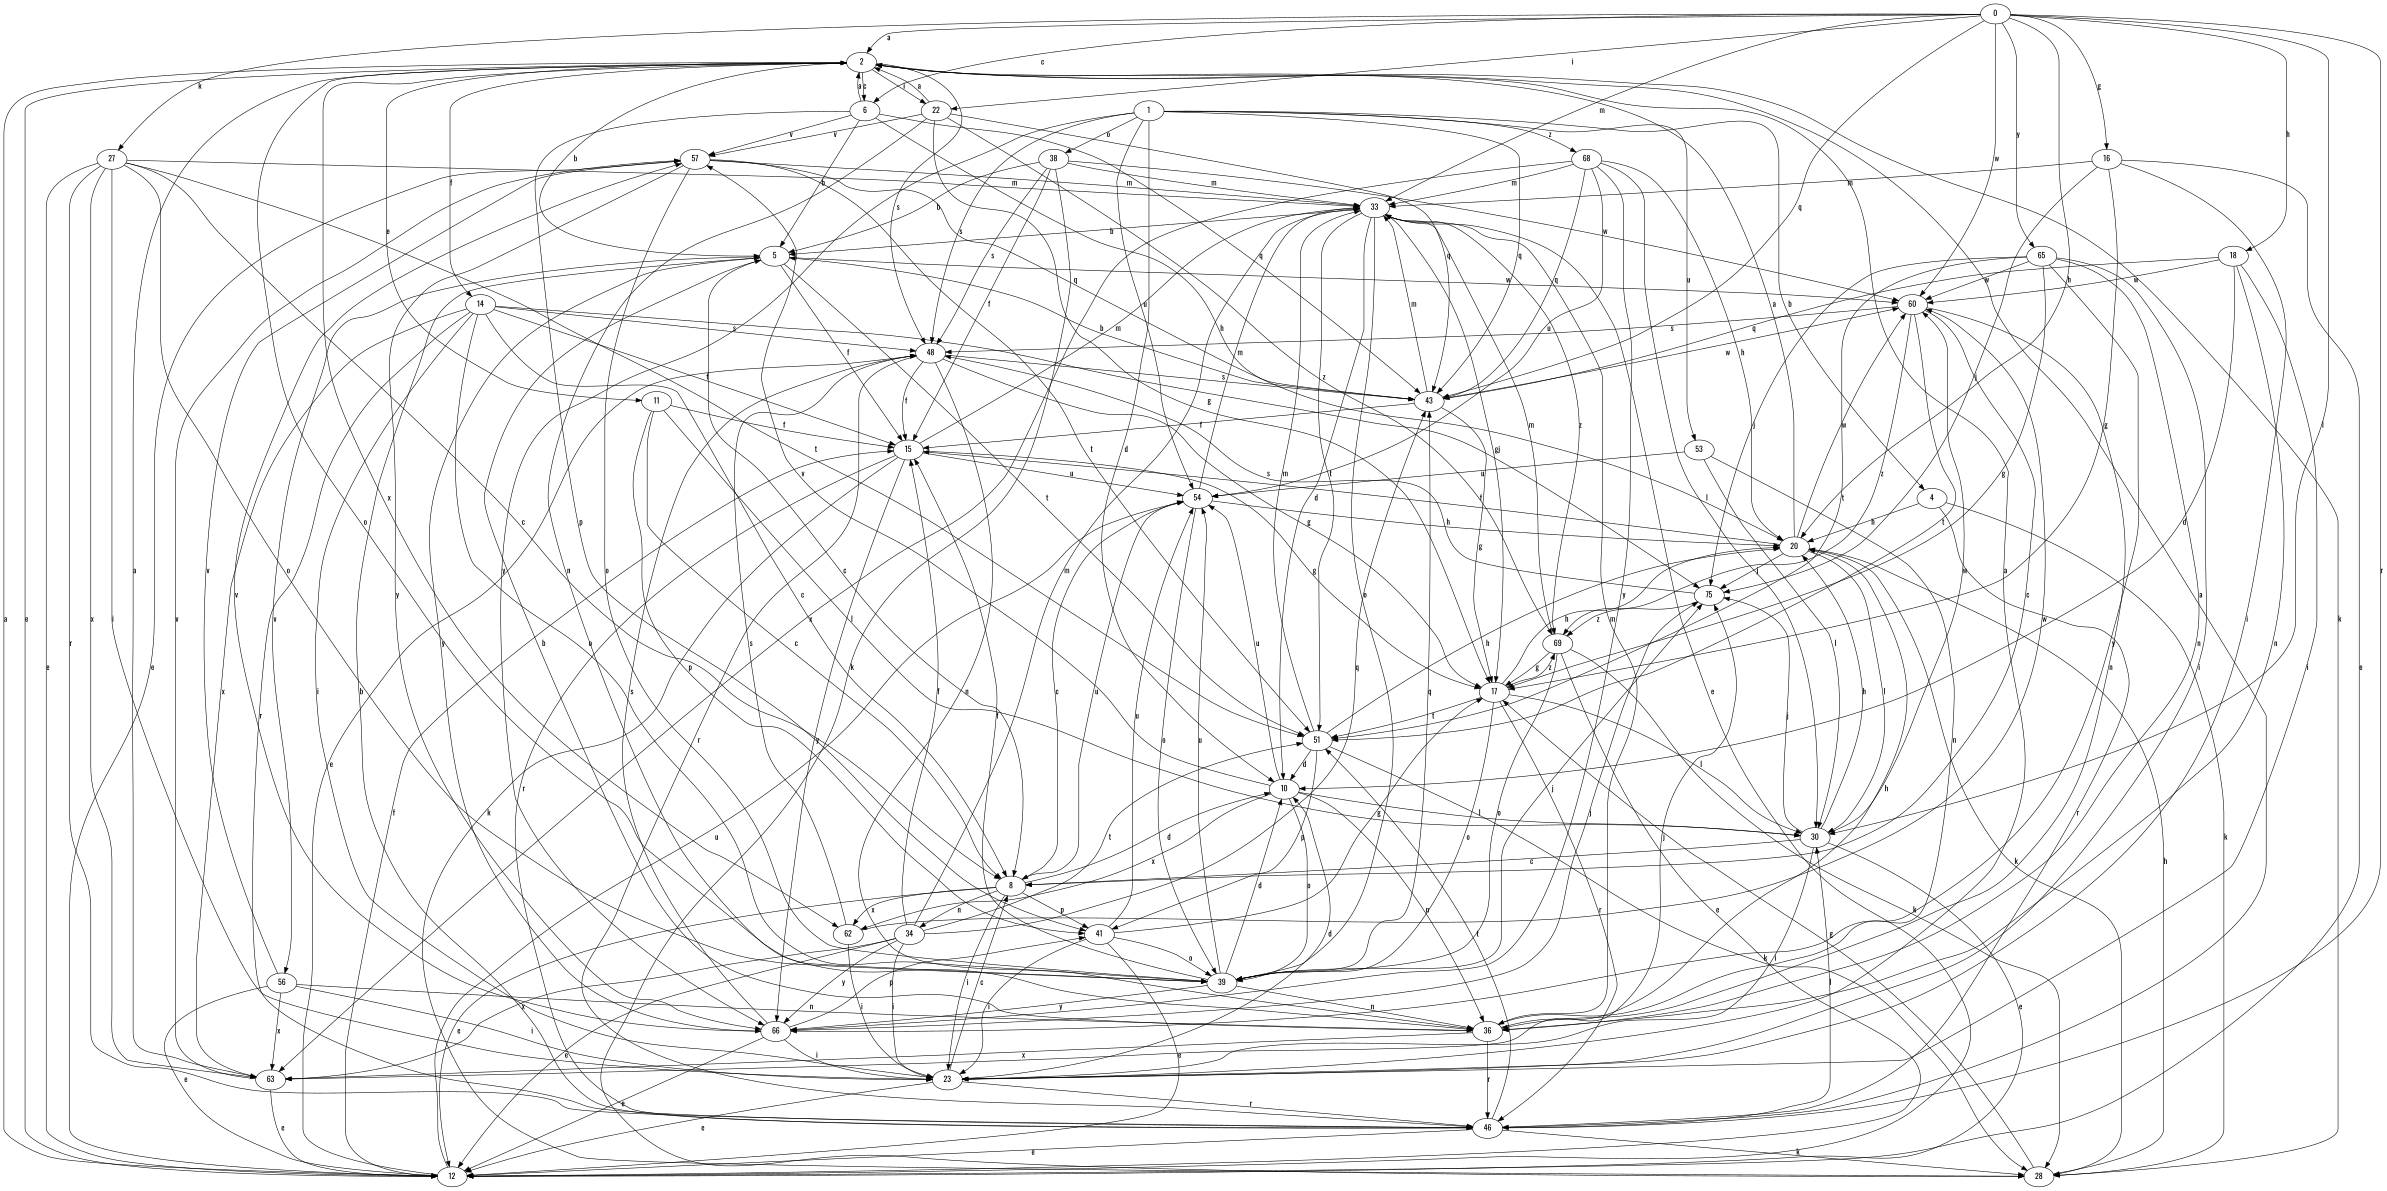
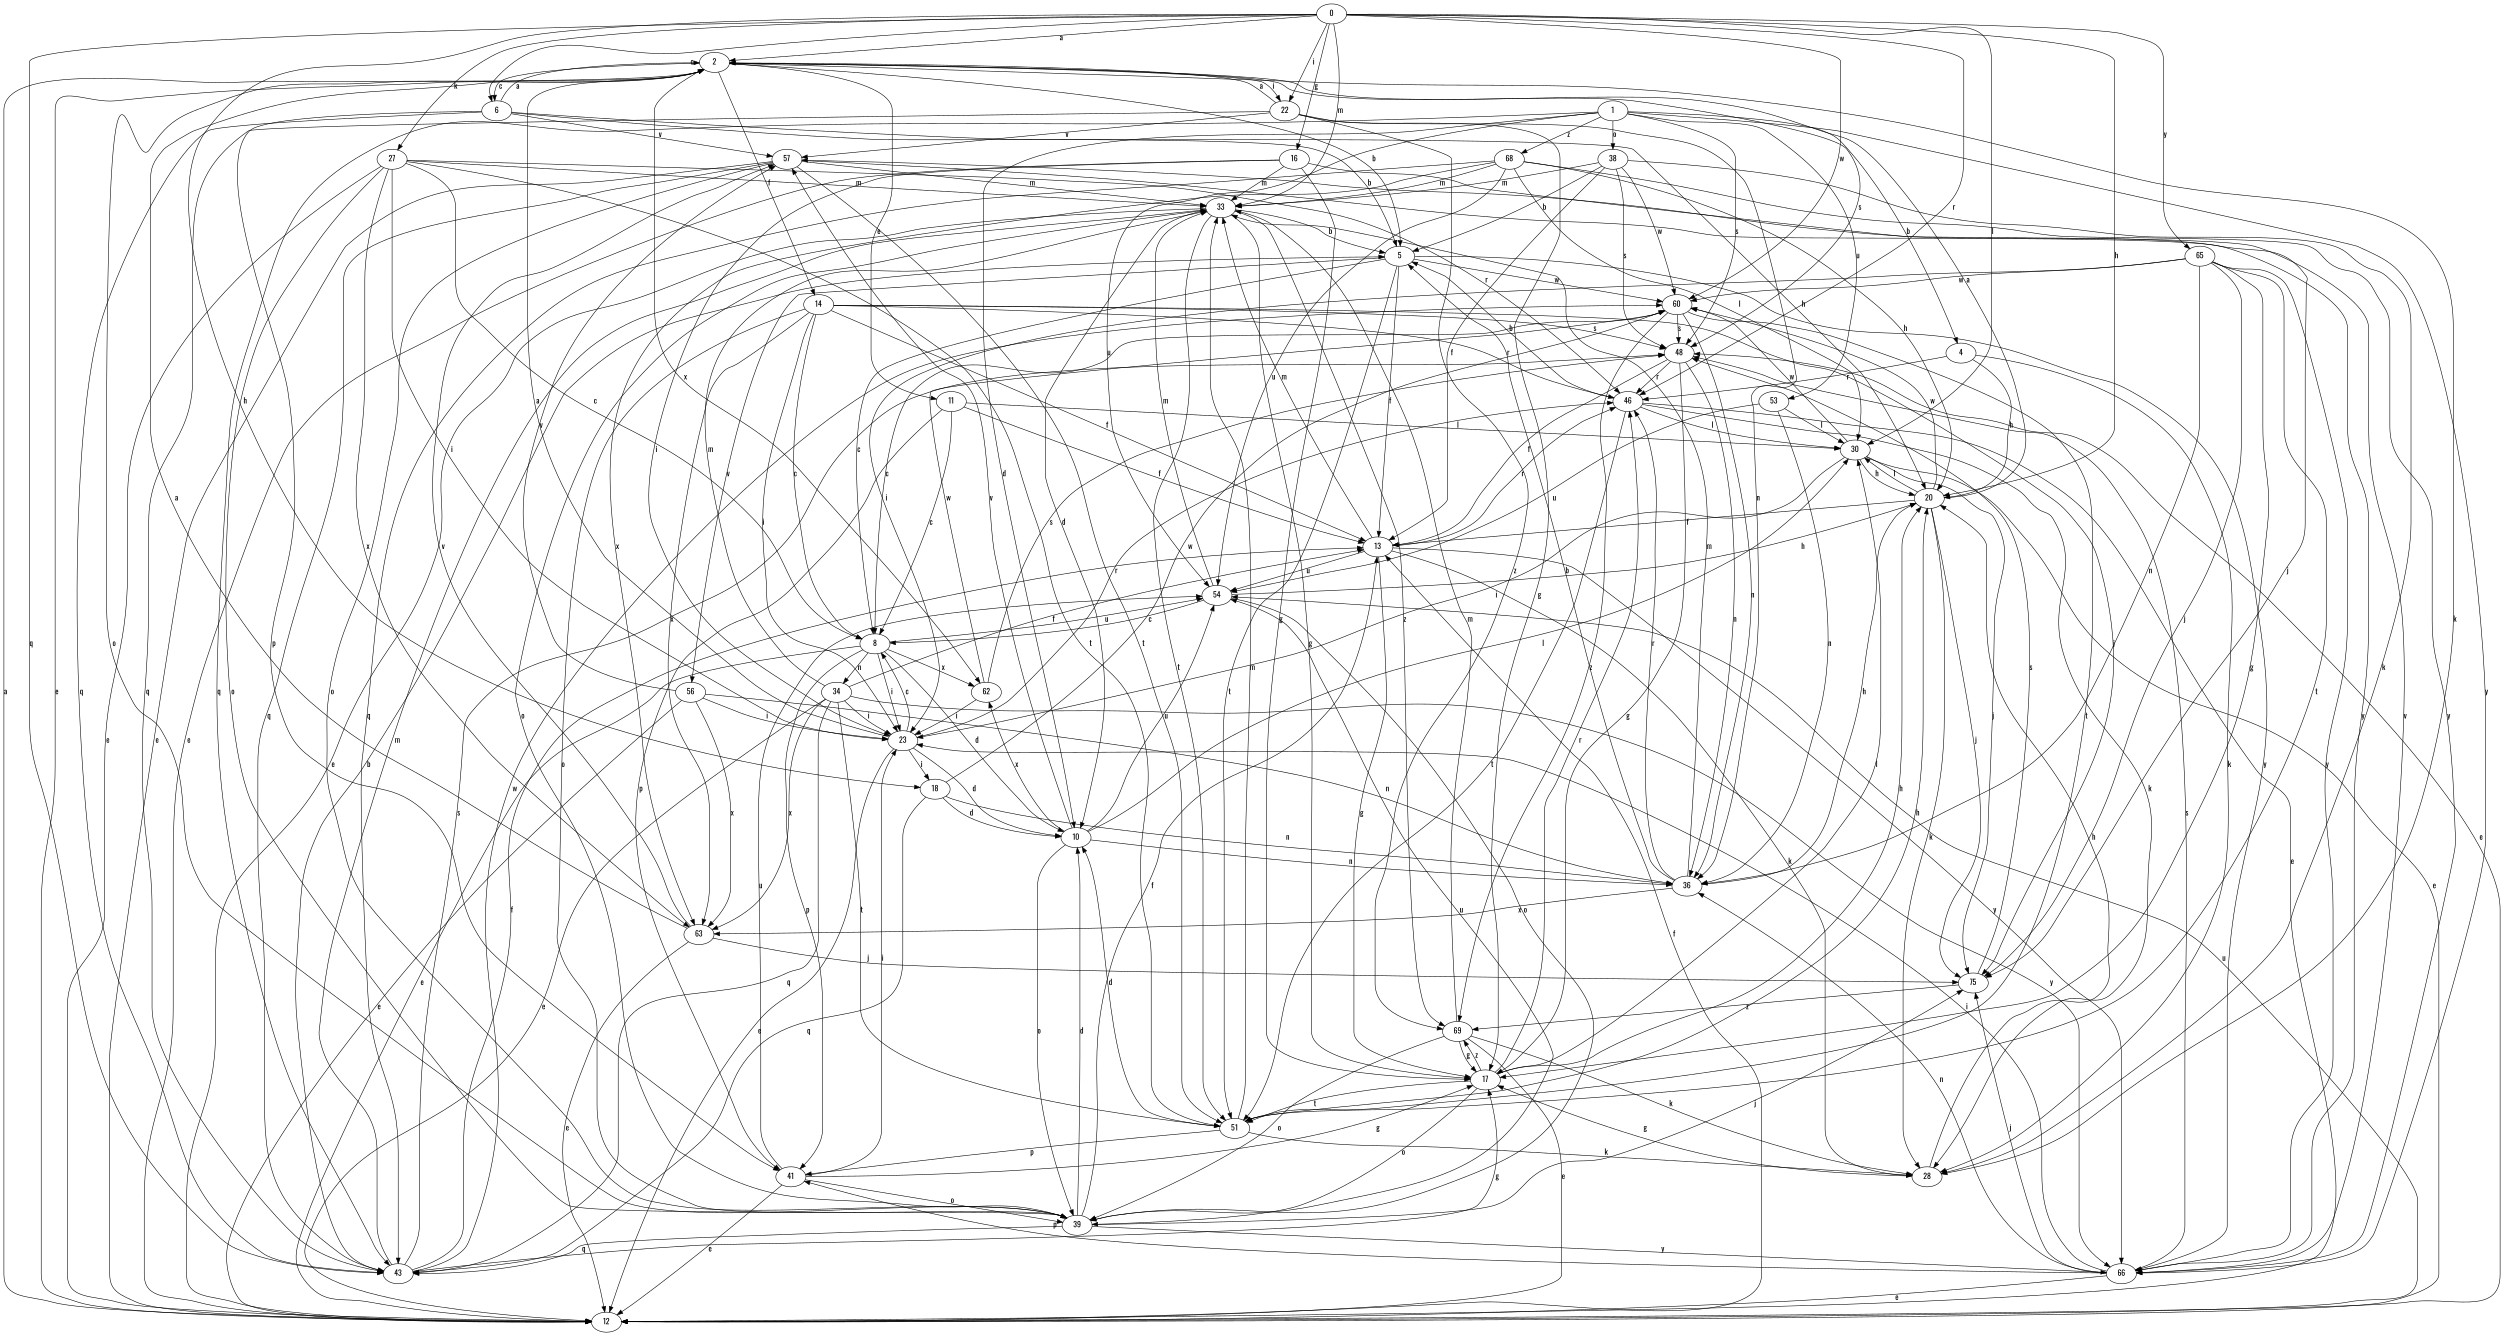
(1177, 377) -> (792, 533)
(2084, 420) -> none
(908, 450) -> (1378, 547)
(1435, 864) -> none
(1352, 1007) -> (1927, 1072)
(1981, 1019) -> (917, 763)
